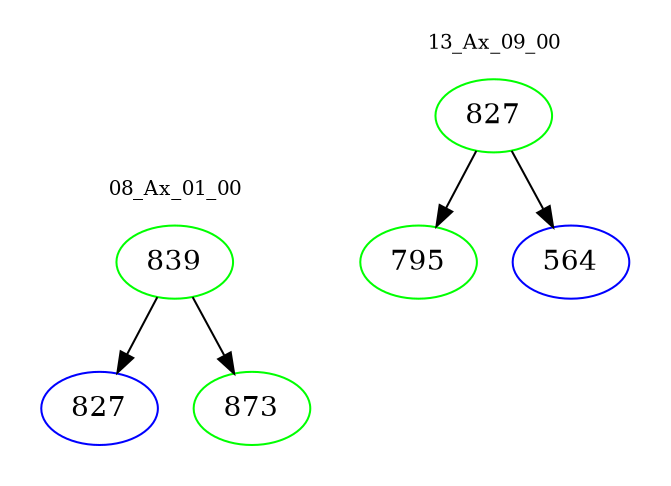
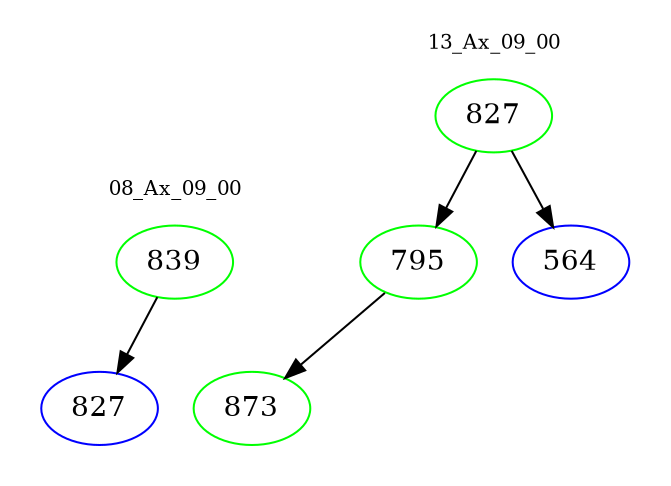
(176, 190) -> (176, 190)
(208, 326) -> (343, 329)
